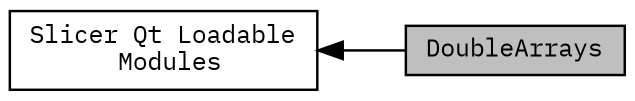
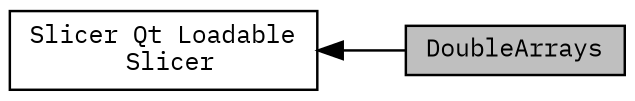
(164, 50) -> (164, 50)
